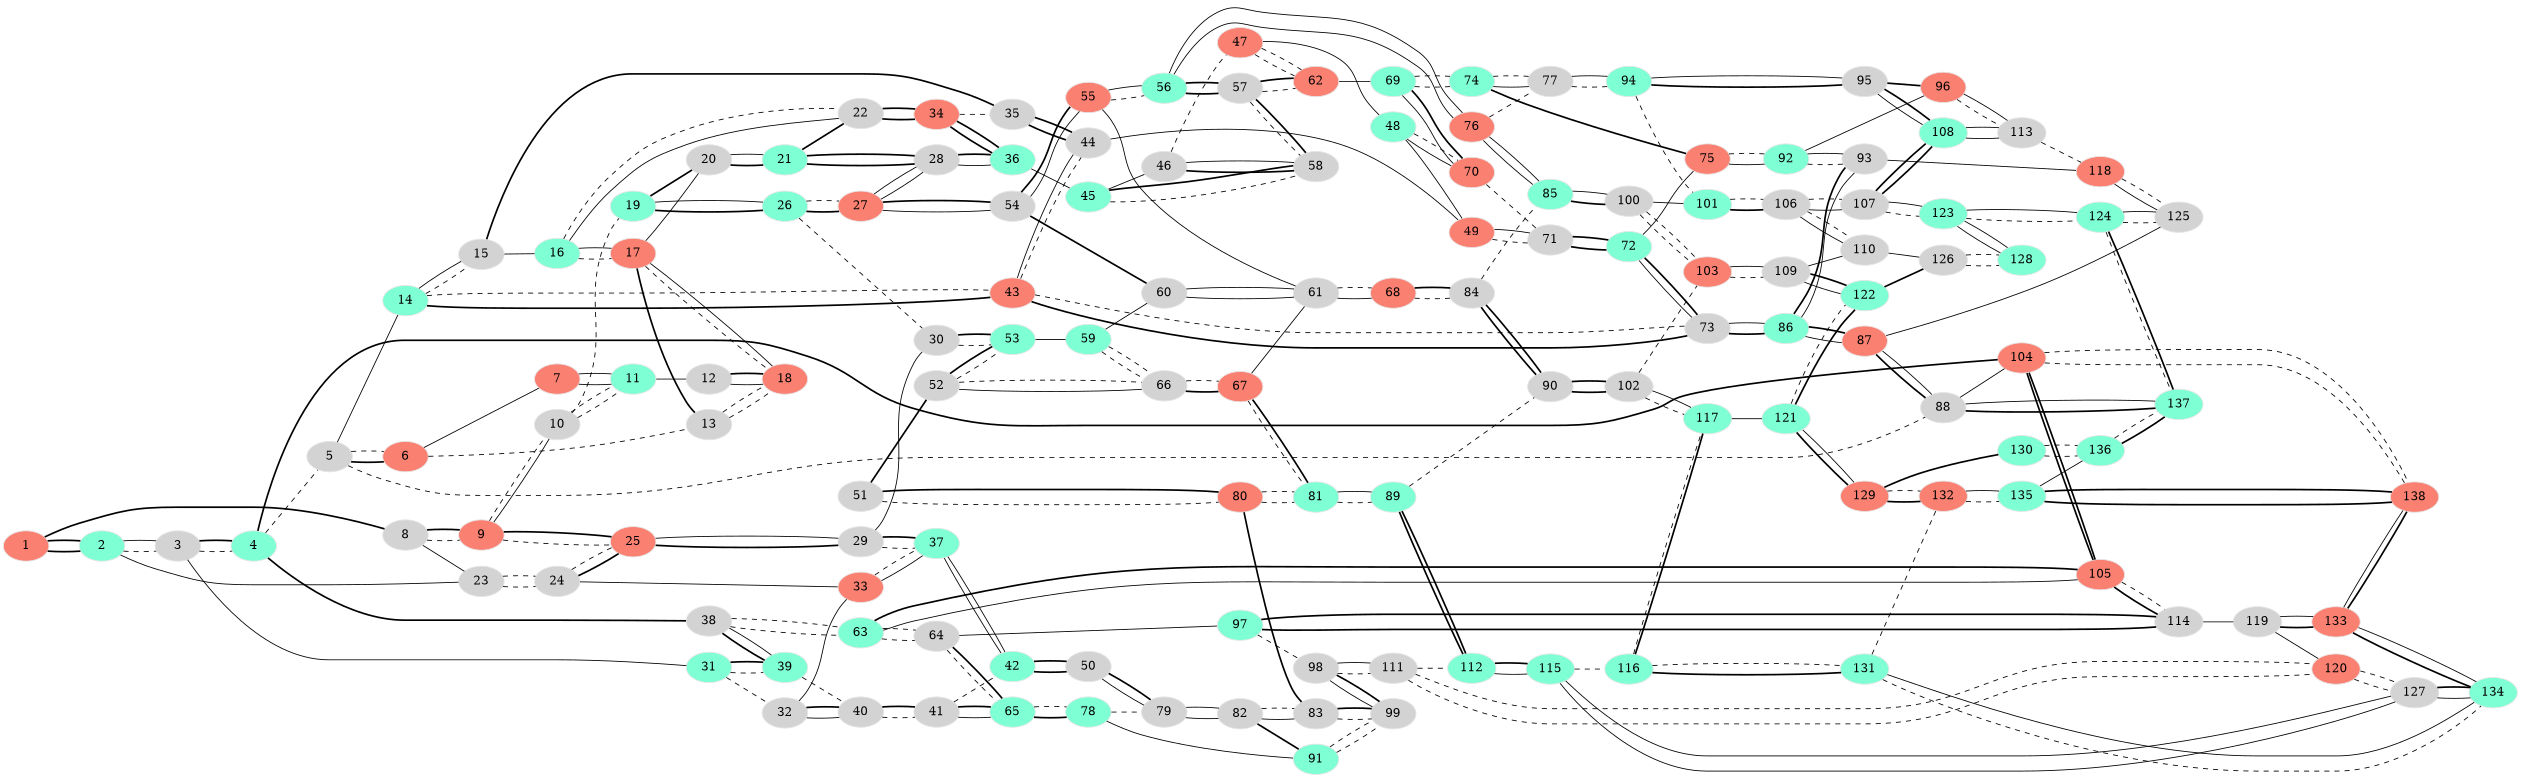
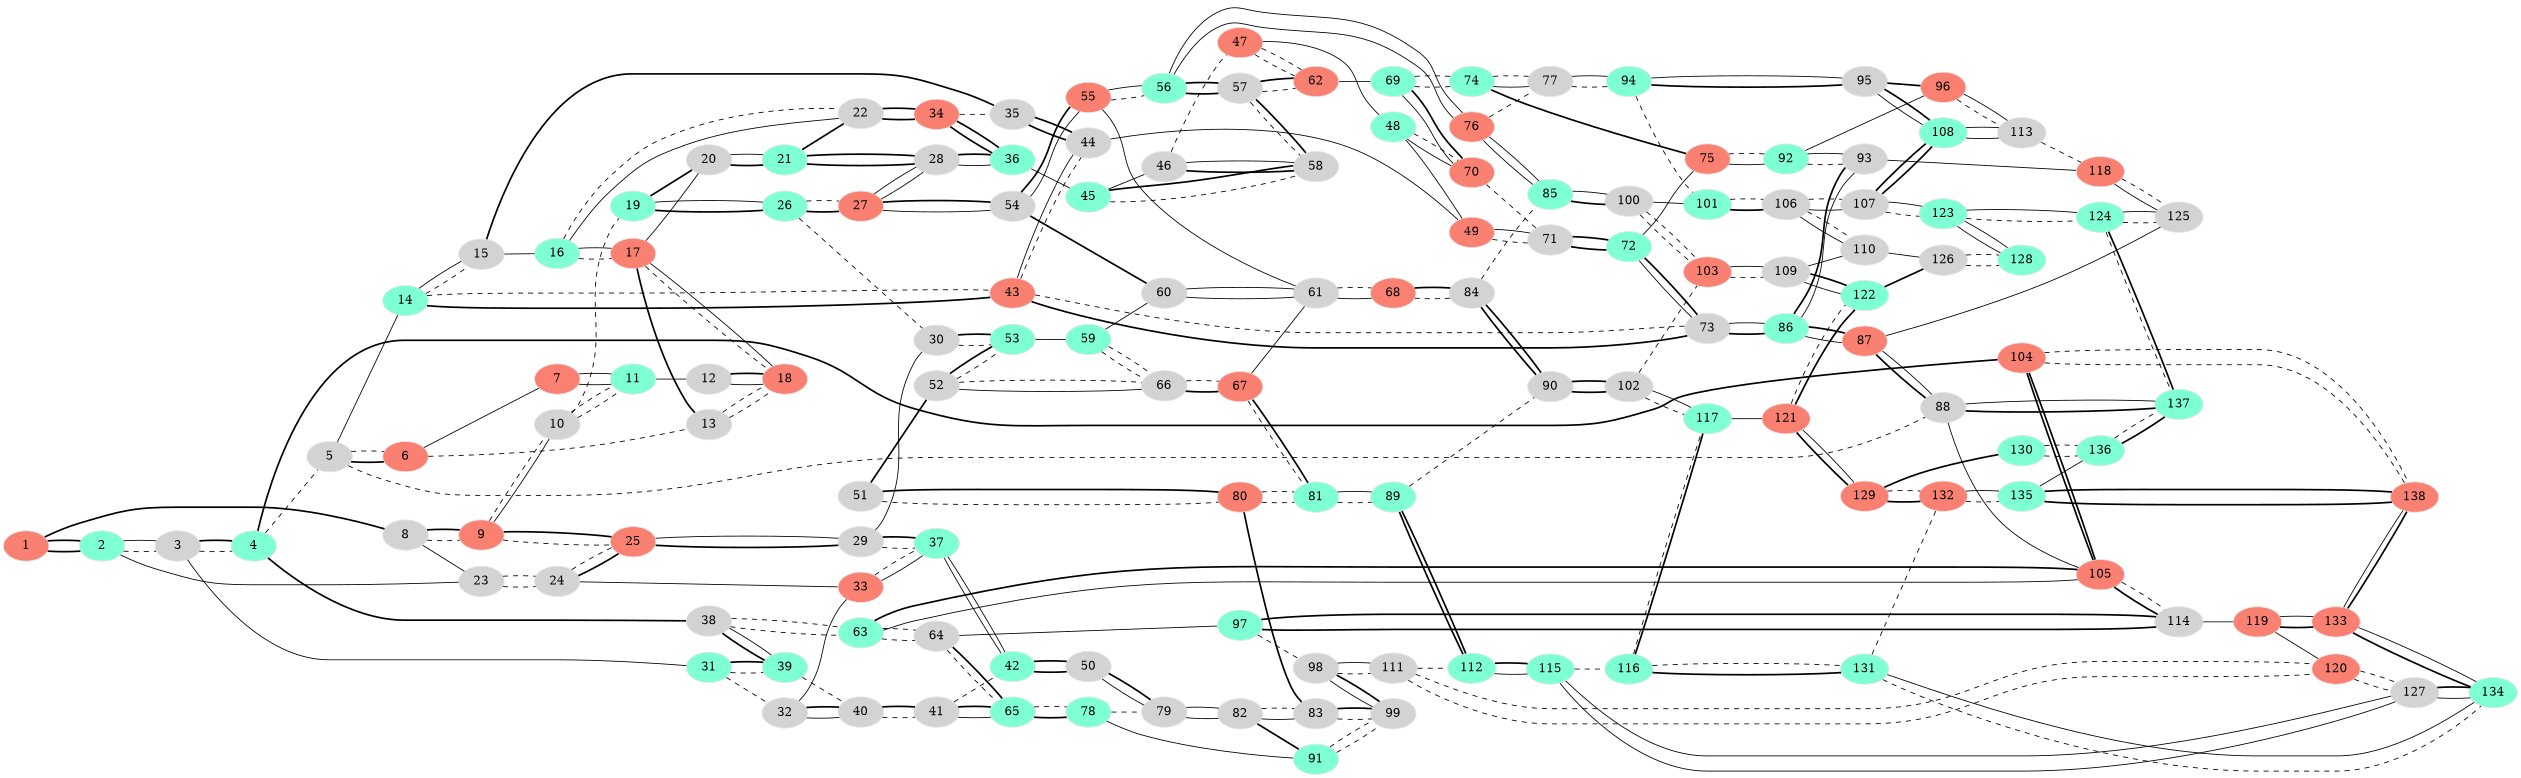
(1982, 383) -> (1993, 514)
(1786, 419) -> (1786, 419)
(2257, 622) -> (2257, 622)
